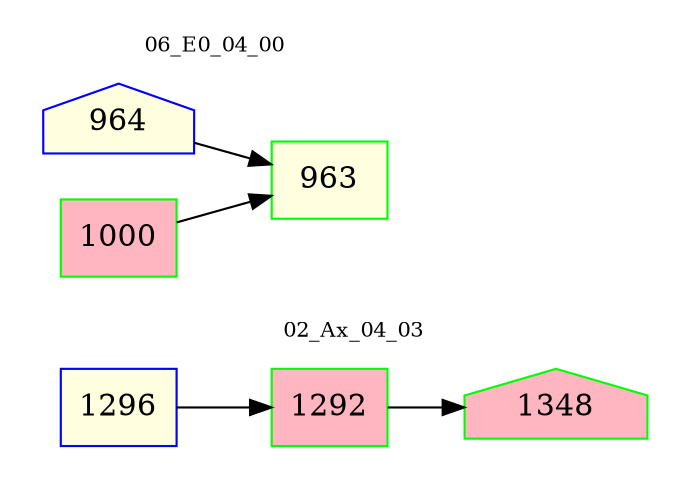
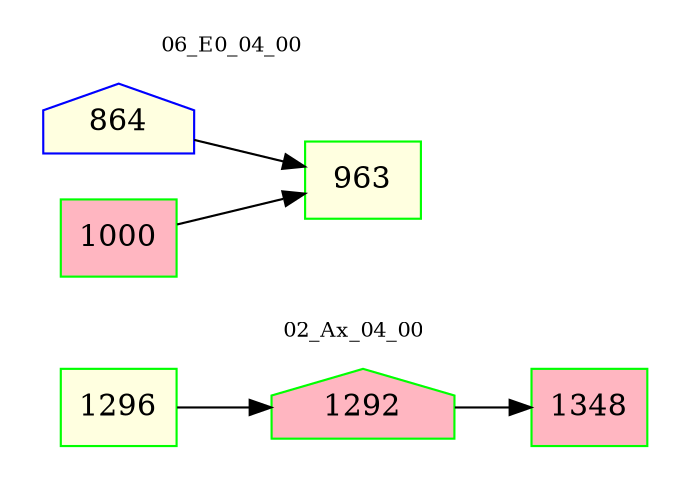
(119, 122) -> (119, 122)
(354, 331) -> (354, 331)
(119, 407) -> (119, 407)
(330, 407) -> (363, 407)
(556, 407) -> (589, 407)
